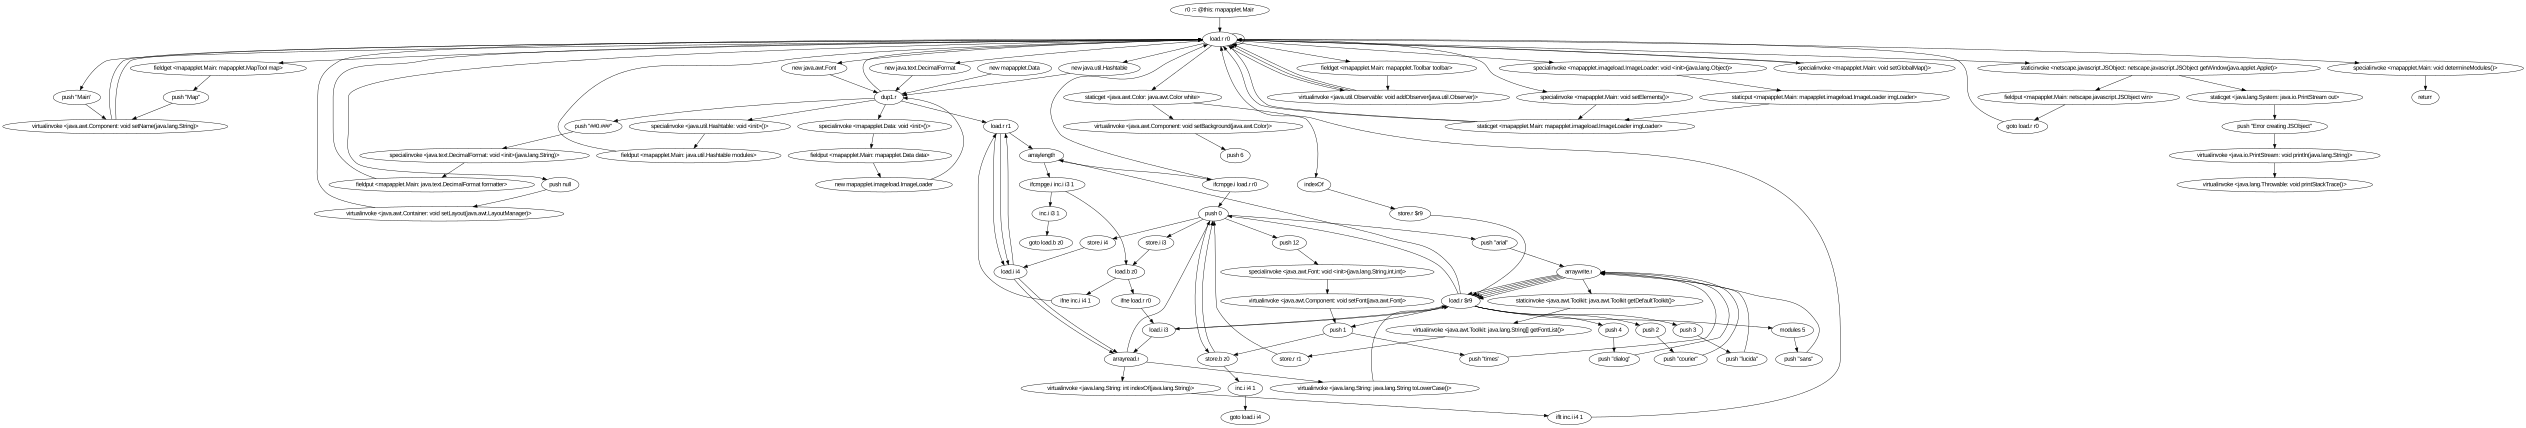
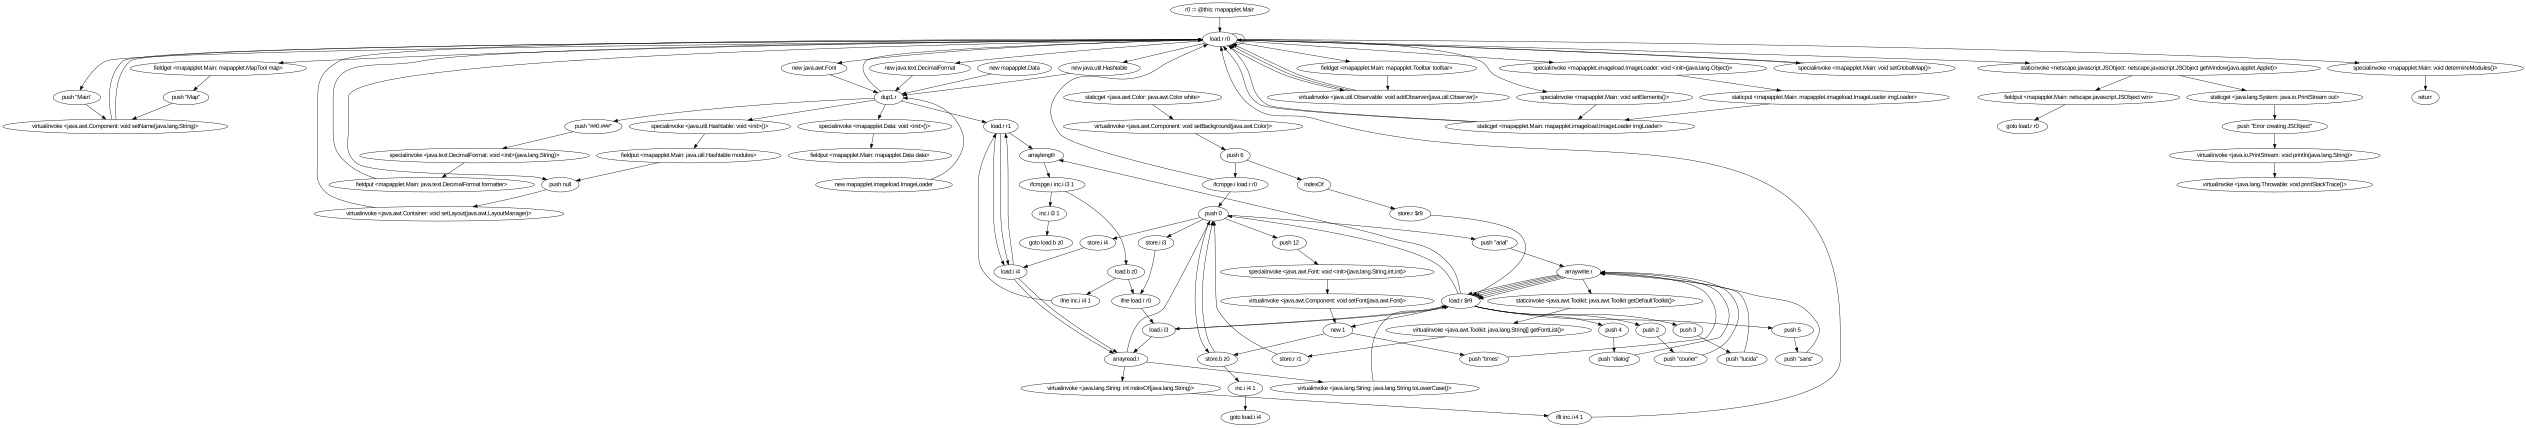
(1642, 42) -> none
(834, 55) -> (620, 171)
(1184, 67) -> none
(1279, 113) -> (1272, 169)
(876, 168) -> none
(1132, 171) -> (1235, 168)
(1143, 256) -> (1151, 271)
(1338, 330) -> (1338, 330)
(1793, 330) -> (1793, 330)
